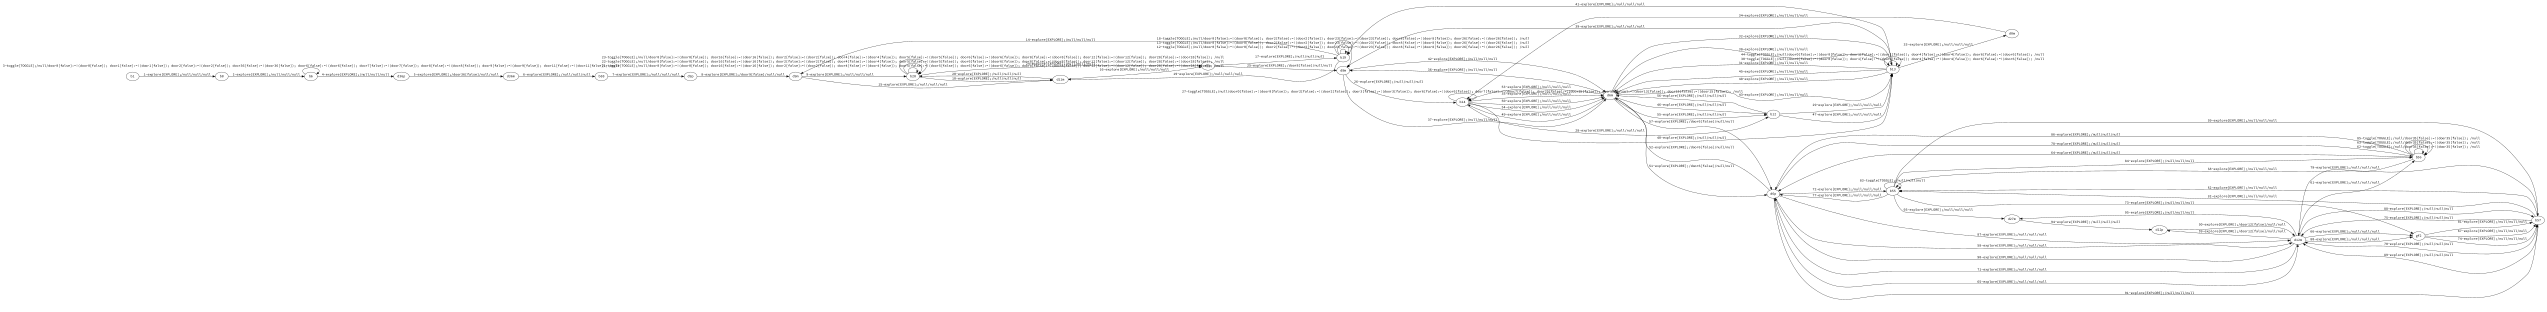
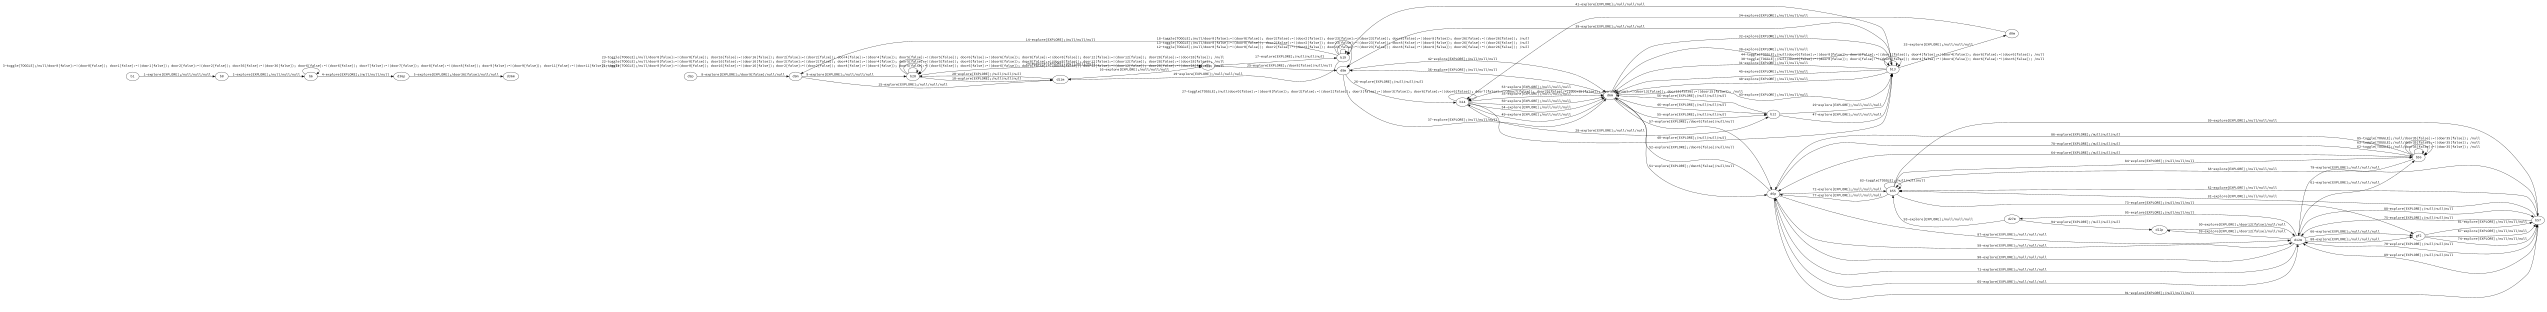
(601, 76) -> none
(1943, 215) -> (1941, 227)
